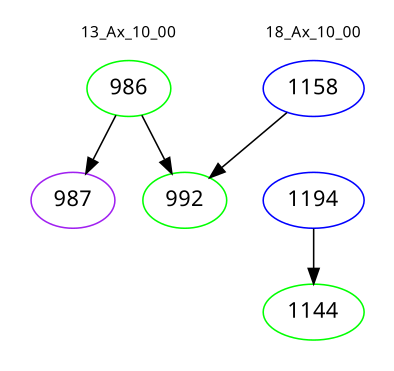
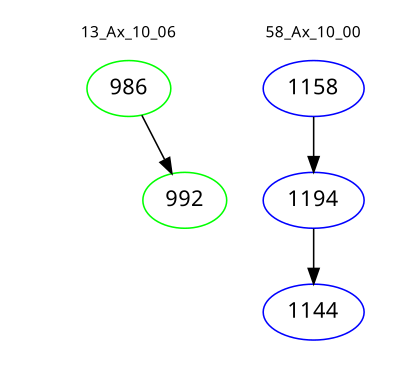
(129, 33) -> (129, 33)
(314, 33) -> (314, 33)
(261, 135) -> (314, 137)
(73, 200) -> none
(314, 312) -> (314, 312)
